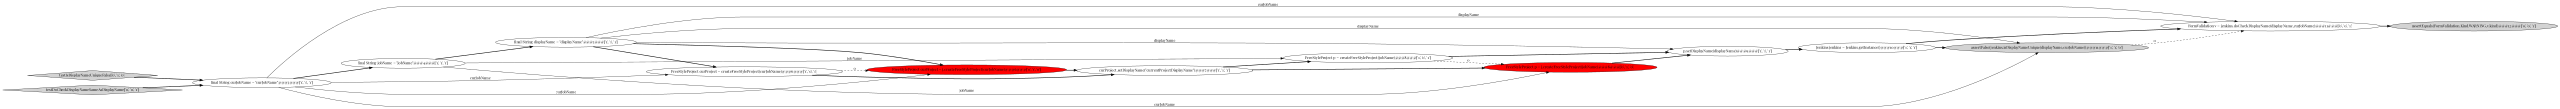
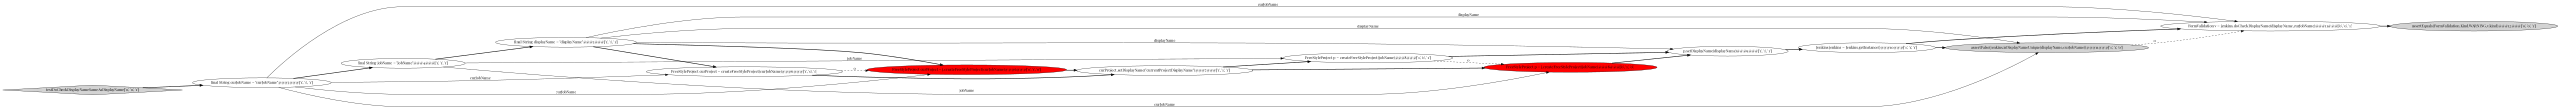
(93, 75) -> none
